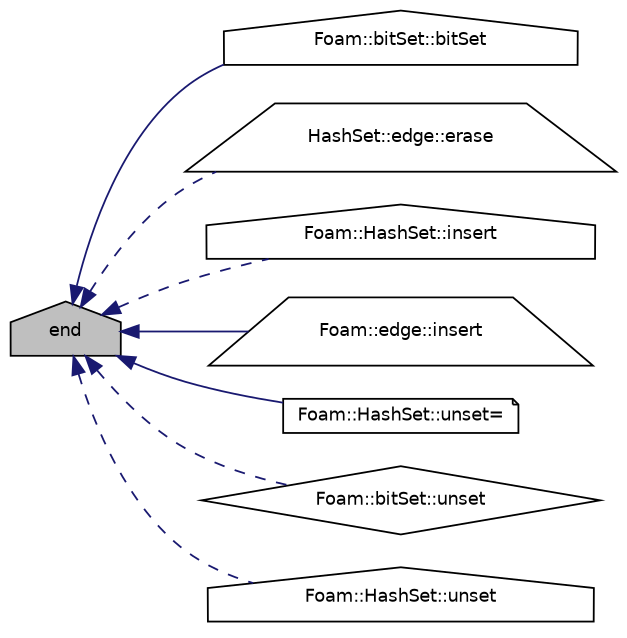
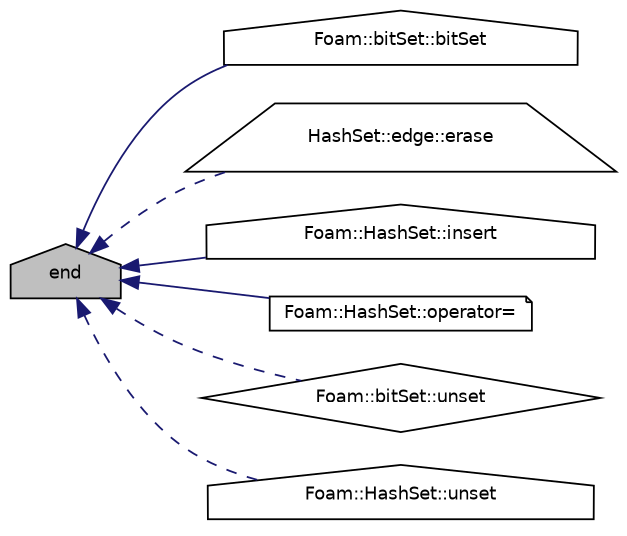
(192, 279) -> (173, 262)
(401, 332) -> none
(401, 416) -> (401, 314)
